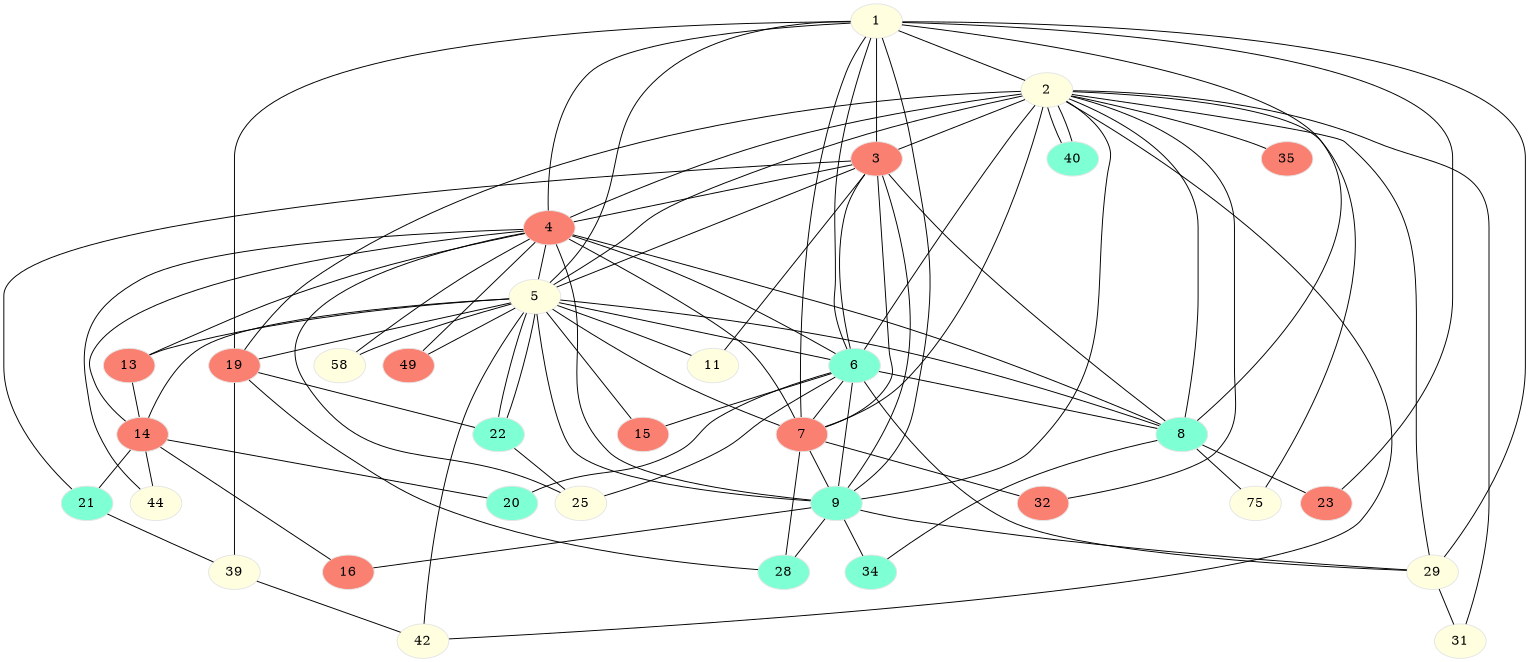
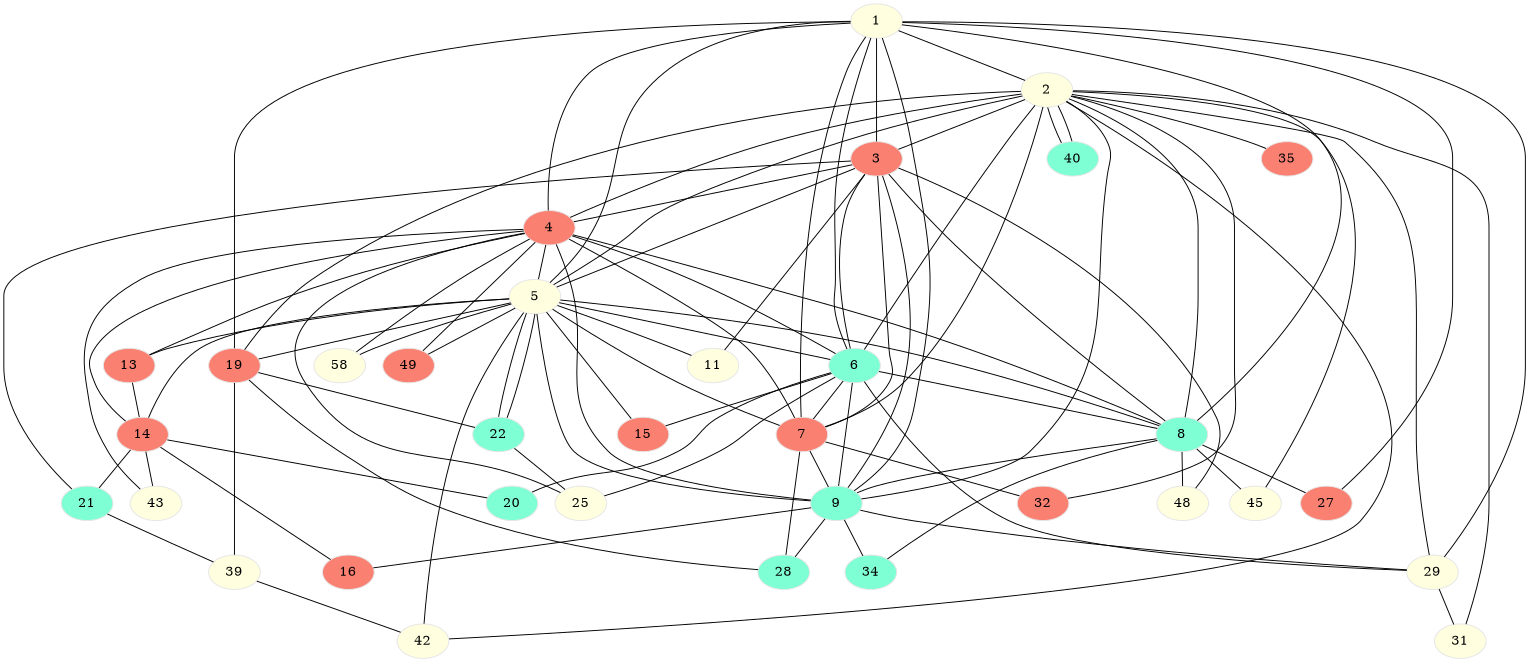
none -> (998, 462)
(156, 503) -> (156, 503)
none -> (1183, 503)
(1256, 503) -> (1256, 503)
(1326, 503) -> (1326, 503)
